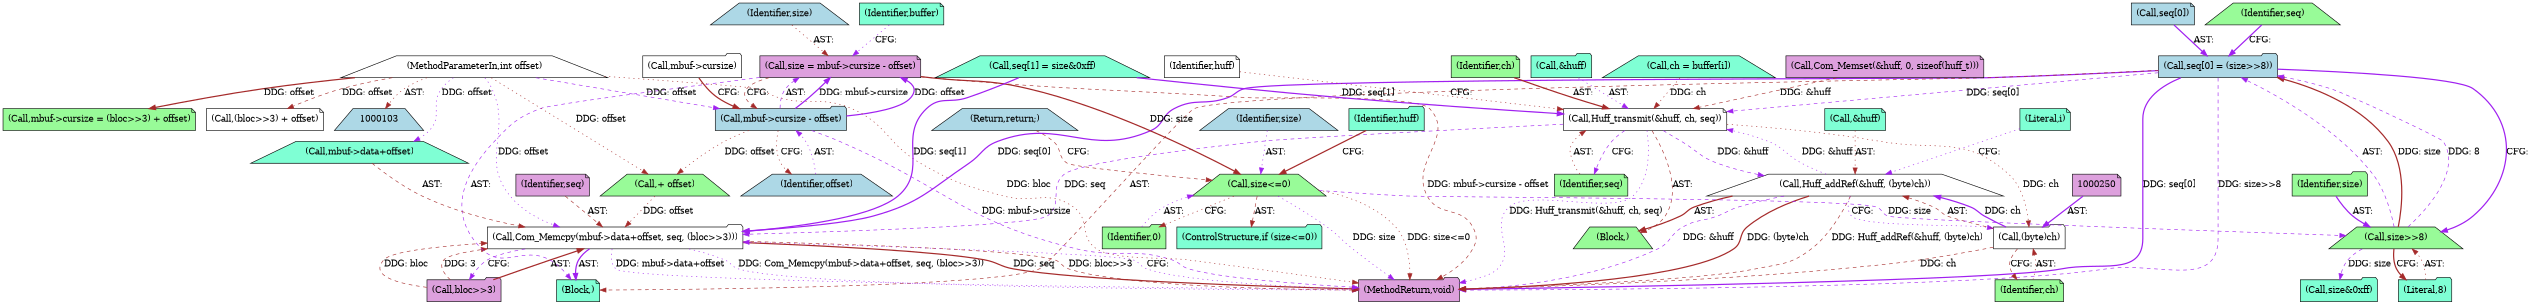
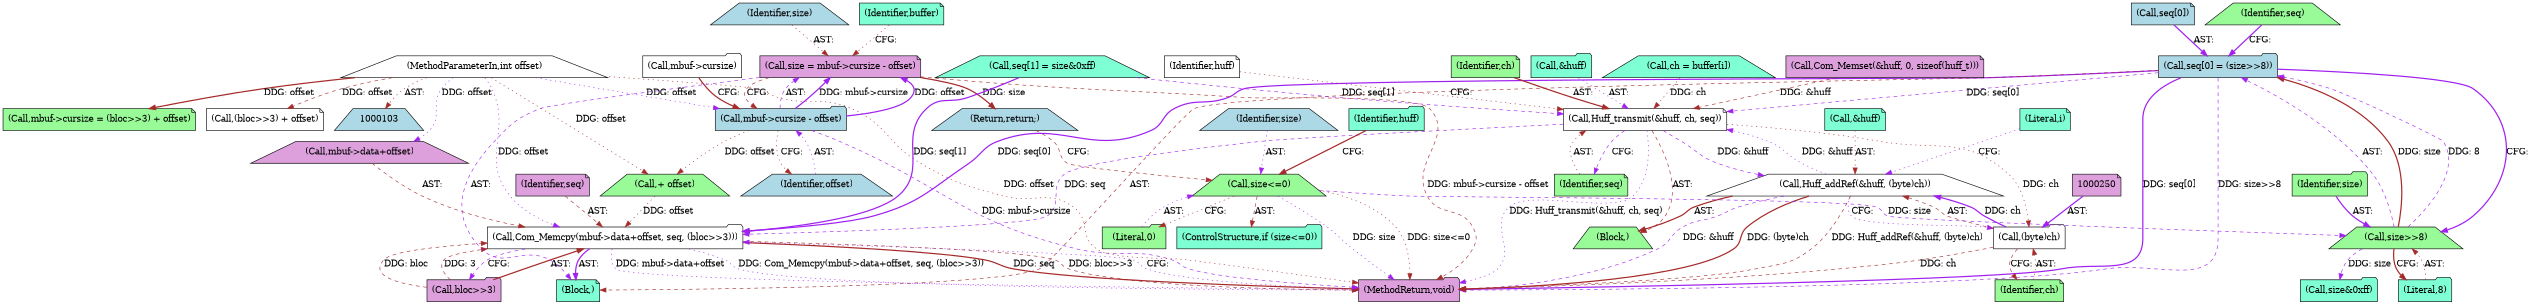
(873, 38) -> (873, 38)
(620, 92) -> (620, 92)
(1294, 93) -> (1294, 93)
(1083, 105) -> (958, 85)
(360, 152) -> (360, 152)
(1029, 185) -> (1029, 185)
(1134, 238) -> (1134, 238)
